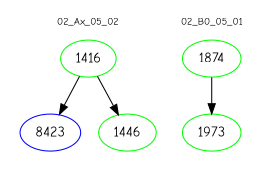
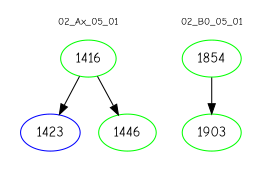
(88, 22) -> (88, 22)
(212, 59) -> (212, 59)
(50, 133) -> (50, 133)
(212, 133) -> (212, 133)
